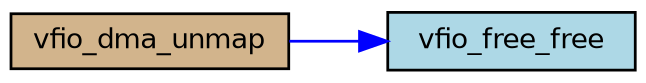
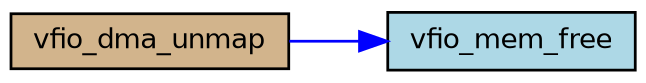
(512, 41) -> (512, 41)
